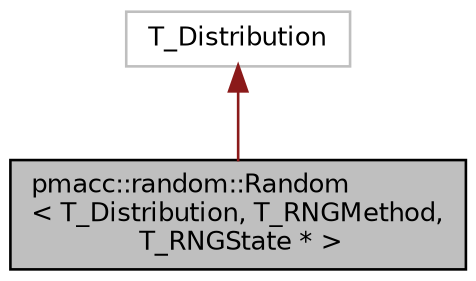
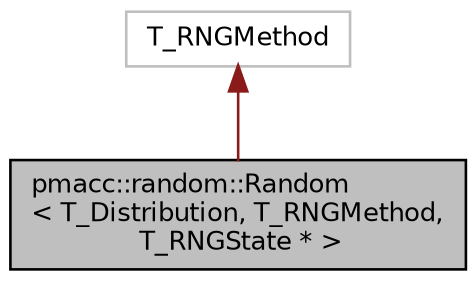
(238, 39) -> (238, 39)
